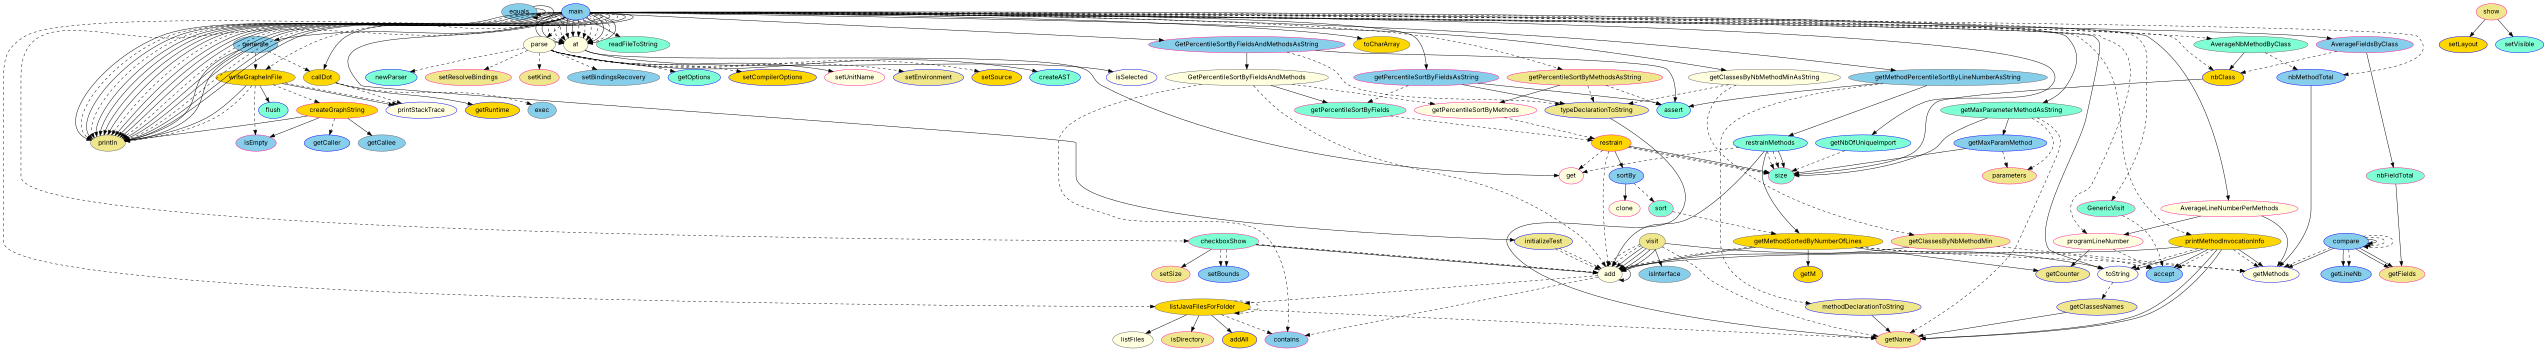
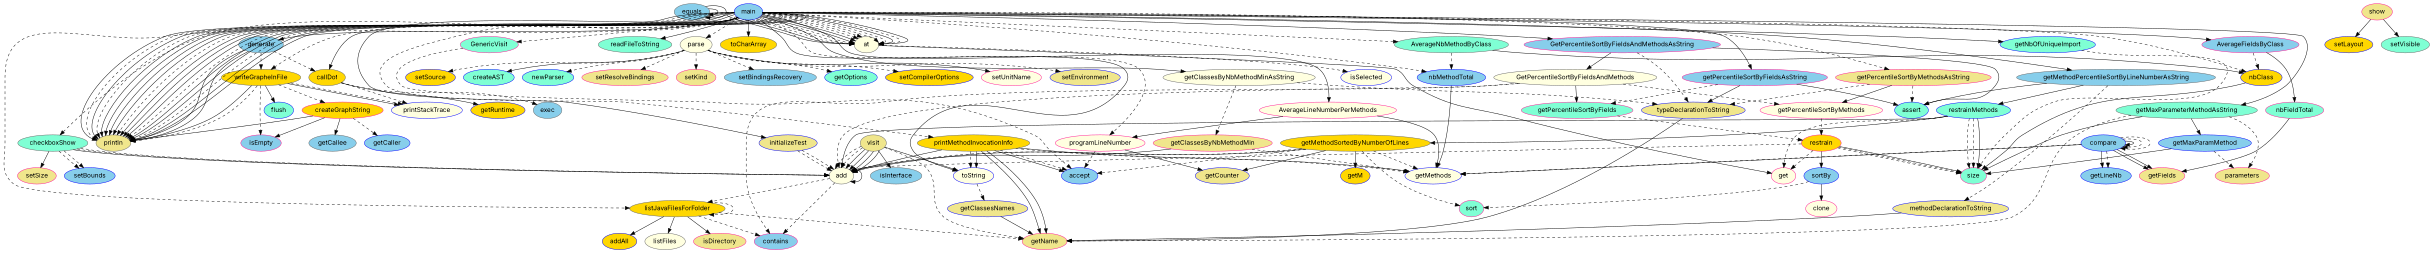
(2520, 45) -> (2405, 45)
(872, 65) -> (1111, 54)
(1724, 223) -> (1404, 186)
(1224, 241) -> (53, 143)
